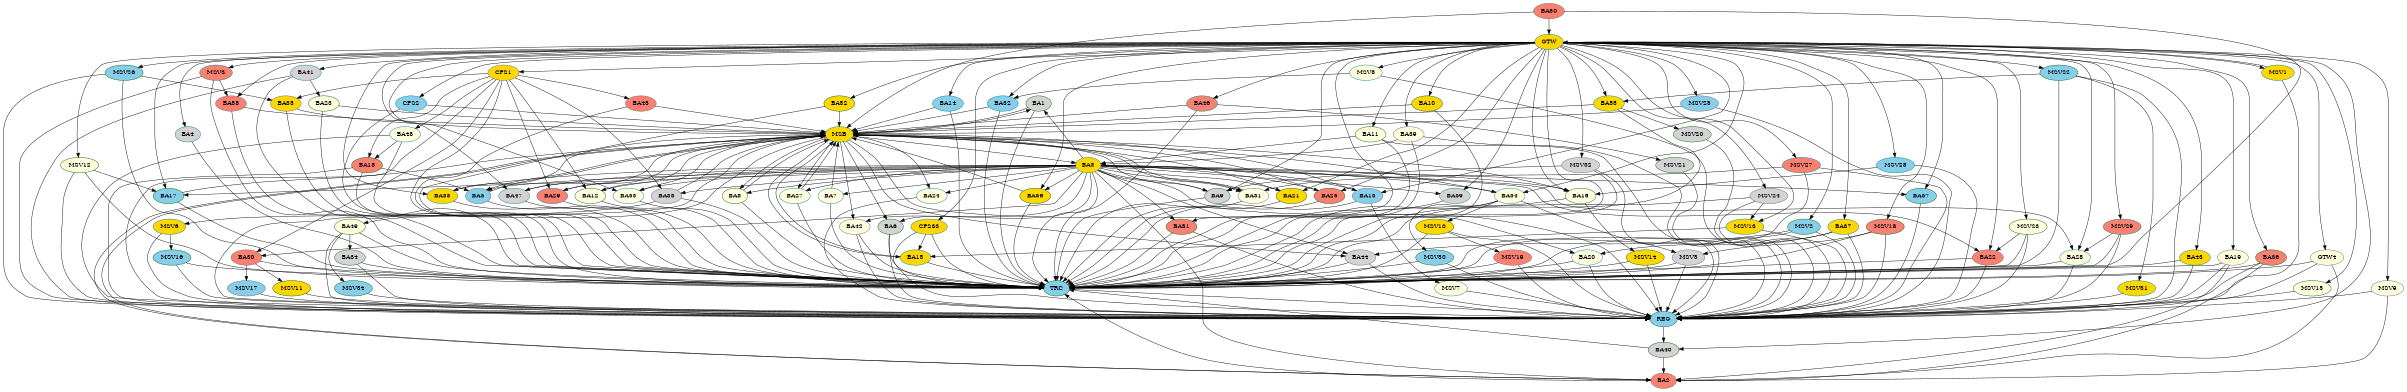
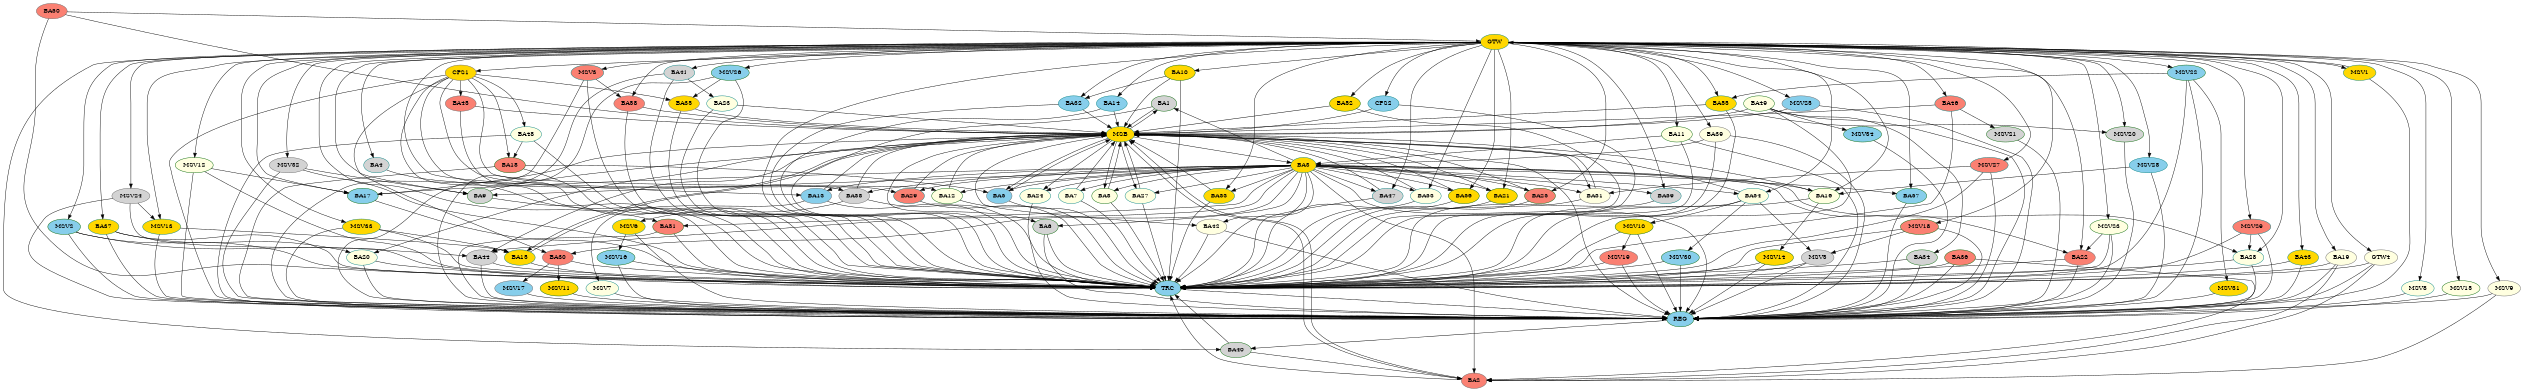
(2095, 55) -> (1837, 47)
(1183, 80) -> (1124, 87)
(324, 104) -> (722, 104)
(619, 216) -> (1444, 132)
(929, 227) -> (361, 227)
